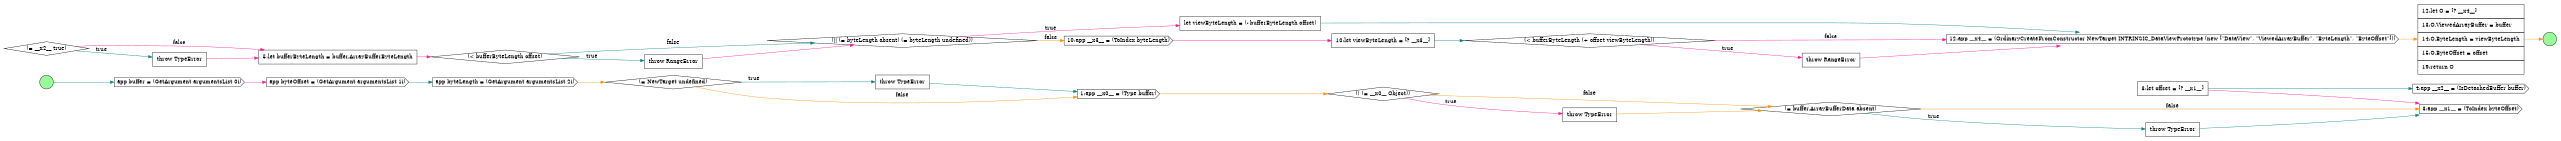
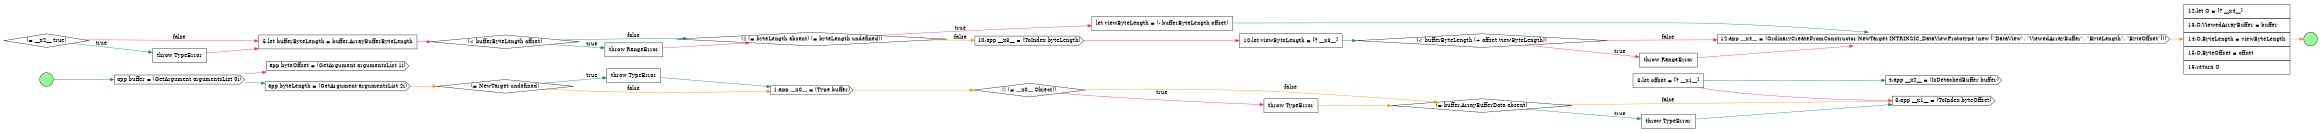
(2438, 67) -> (2204, 67)
(419, 82) -> (253, 83)
